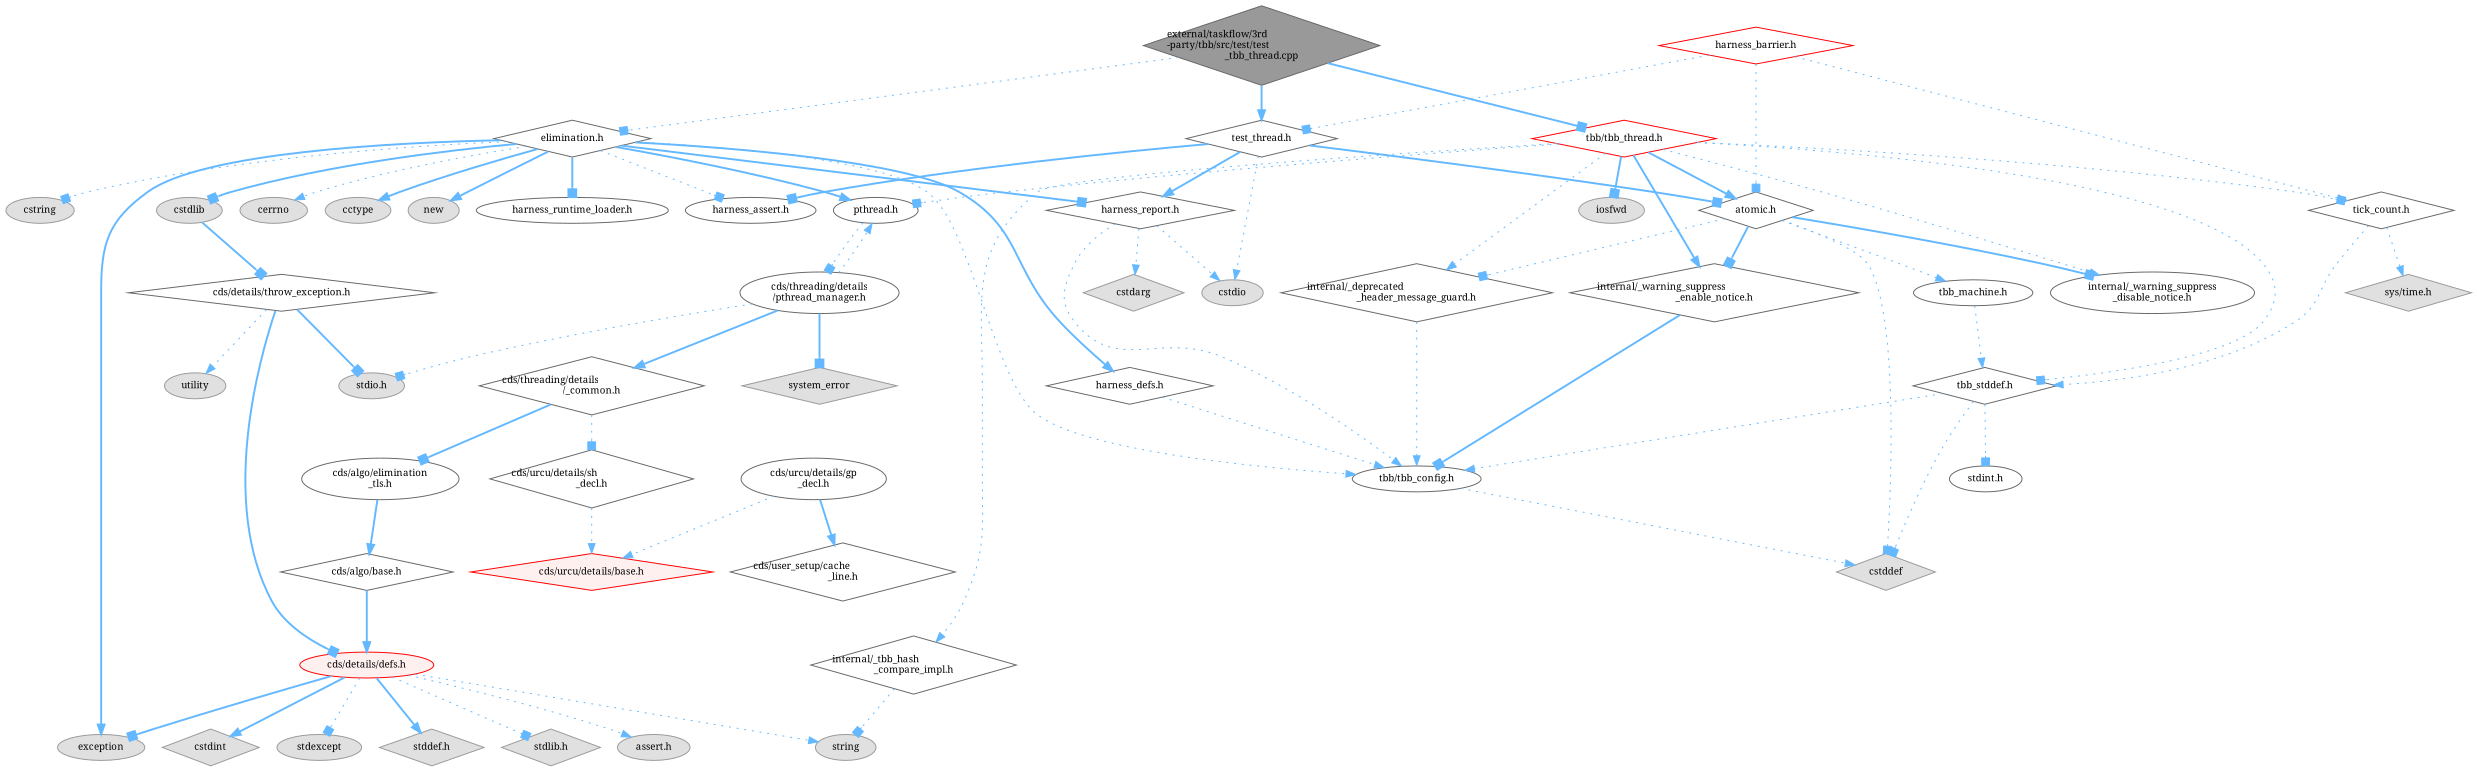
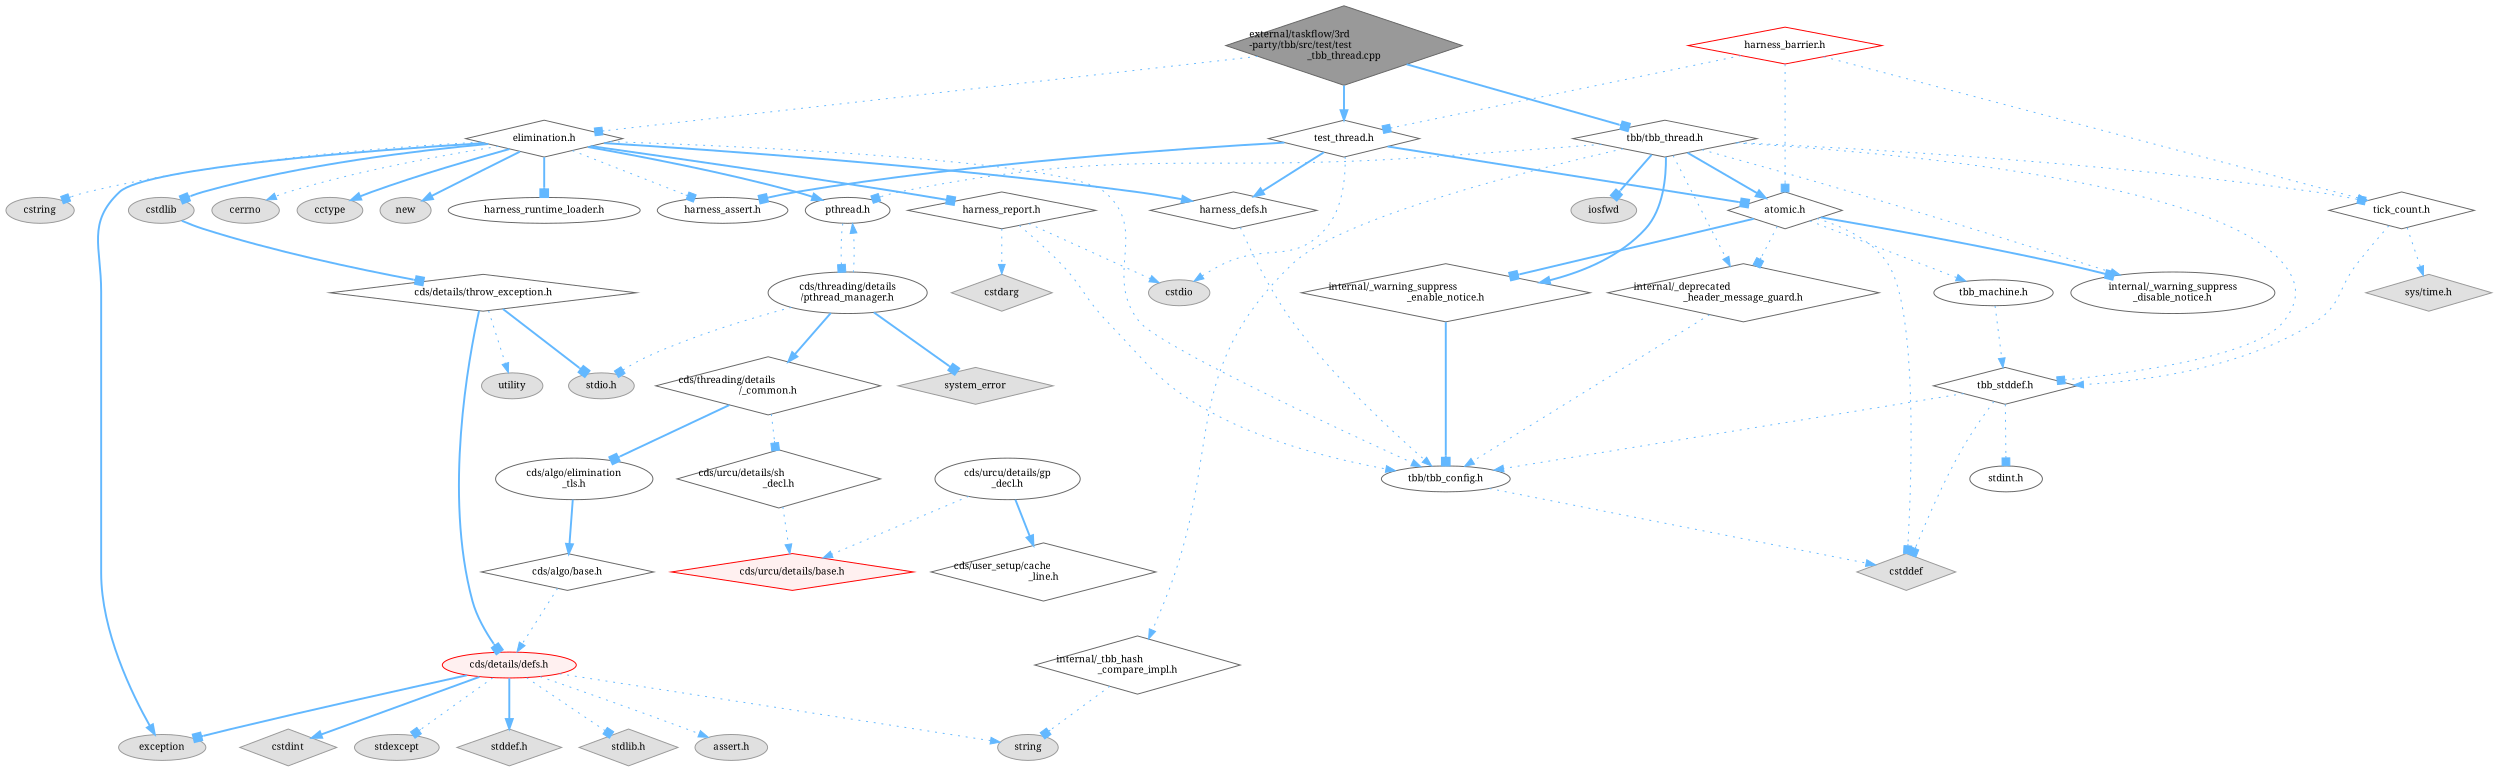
(1624, 139) -> (1665, 139)
(1192, 180) -> (1293, 172)
(367, 616) -> (540, 616)
